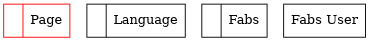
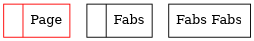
(136, 21) -> none
(325, 21) -> (210, 21)
